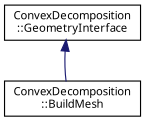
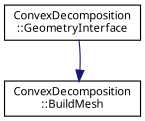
(65, 66) -> (80, 55)
